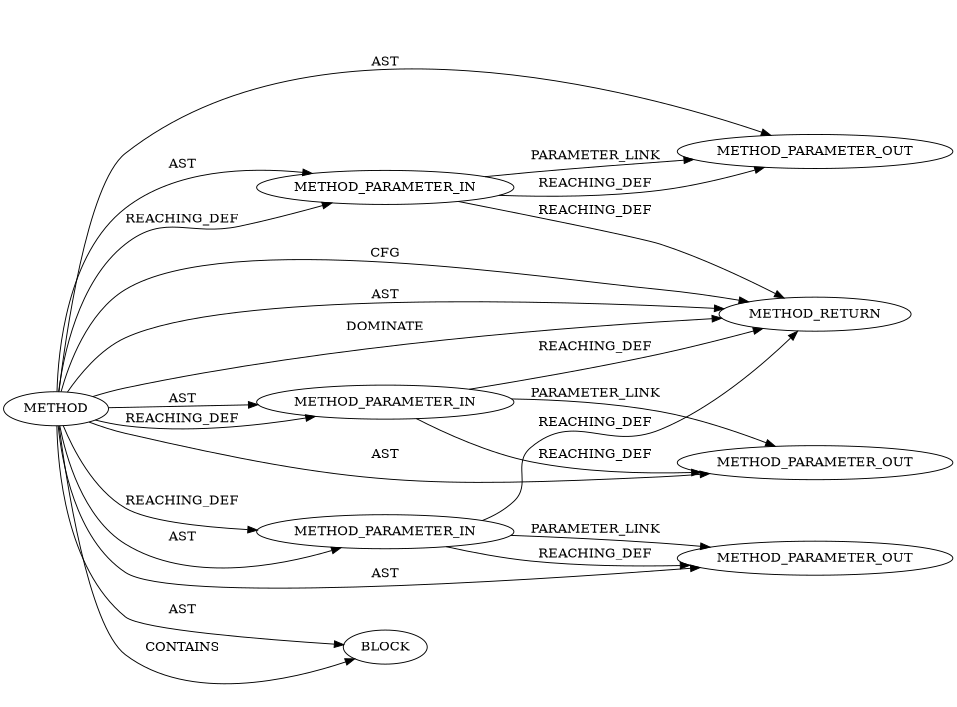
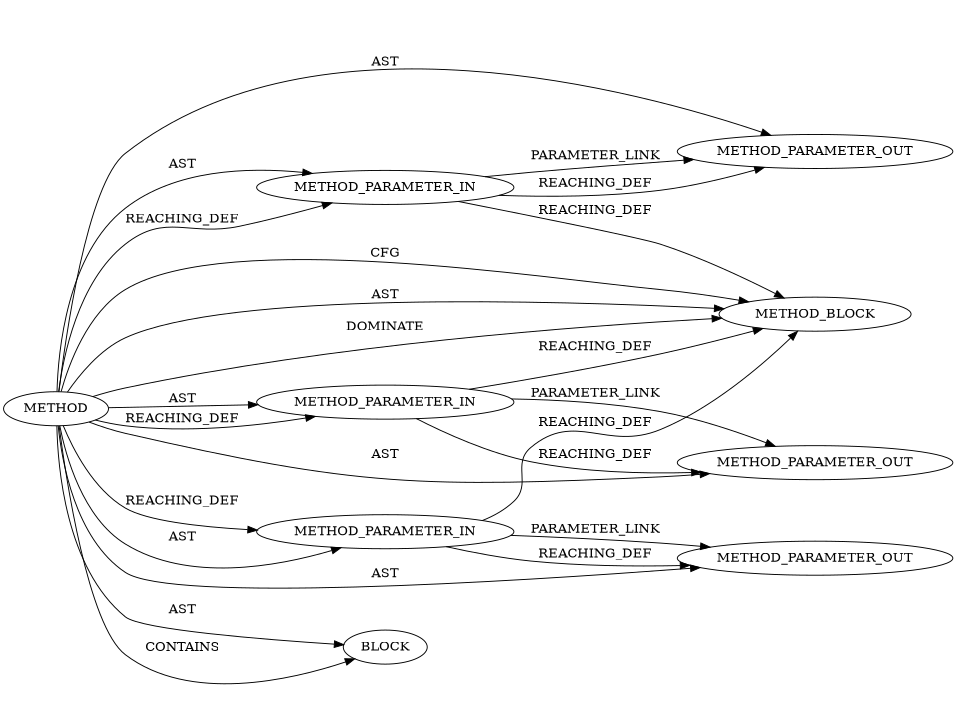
(815, 314) -> (815, 314)
